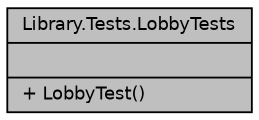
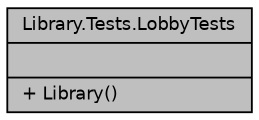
(84, 94) -> (70, 94)
